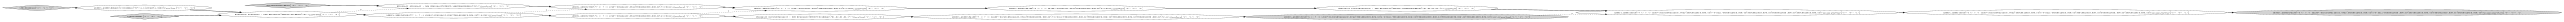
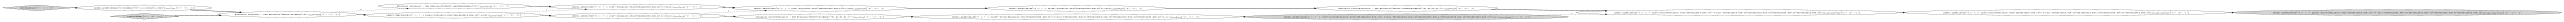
(288, 5) -> none
